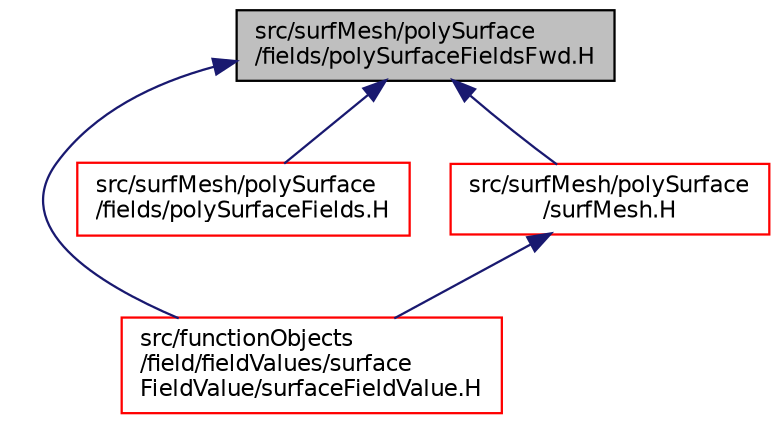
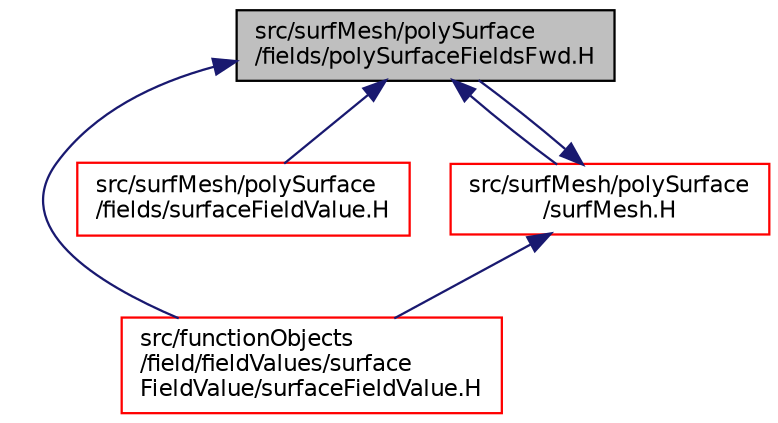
none -> (522, 114)
(243, 199) -> (243, 199)
